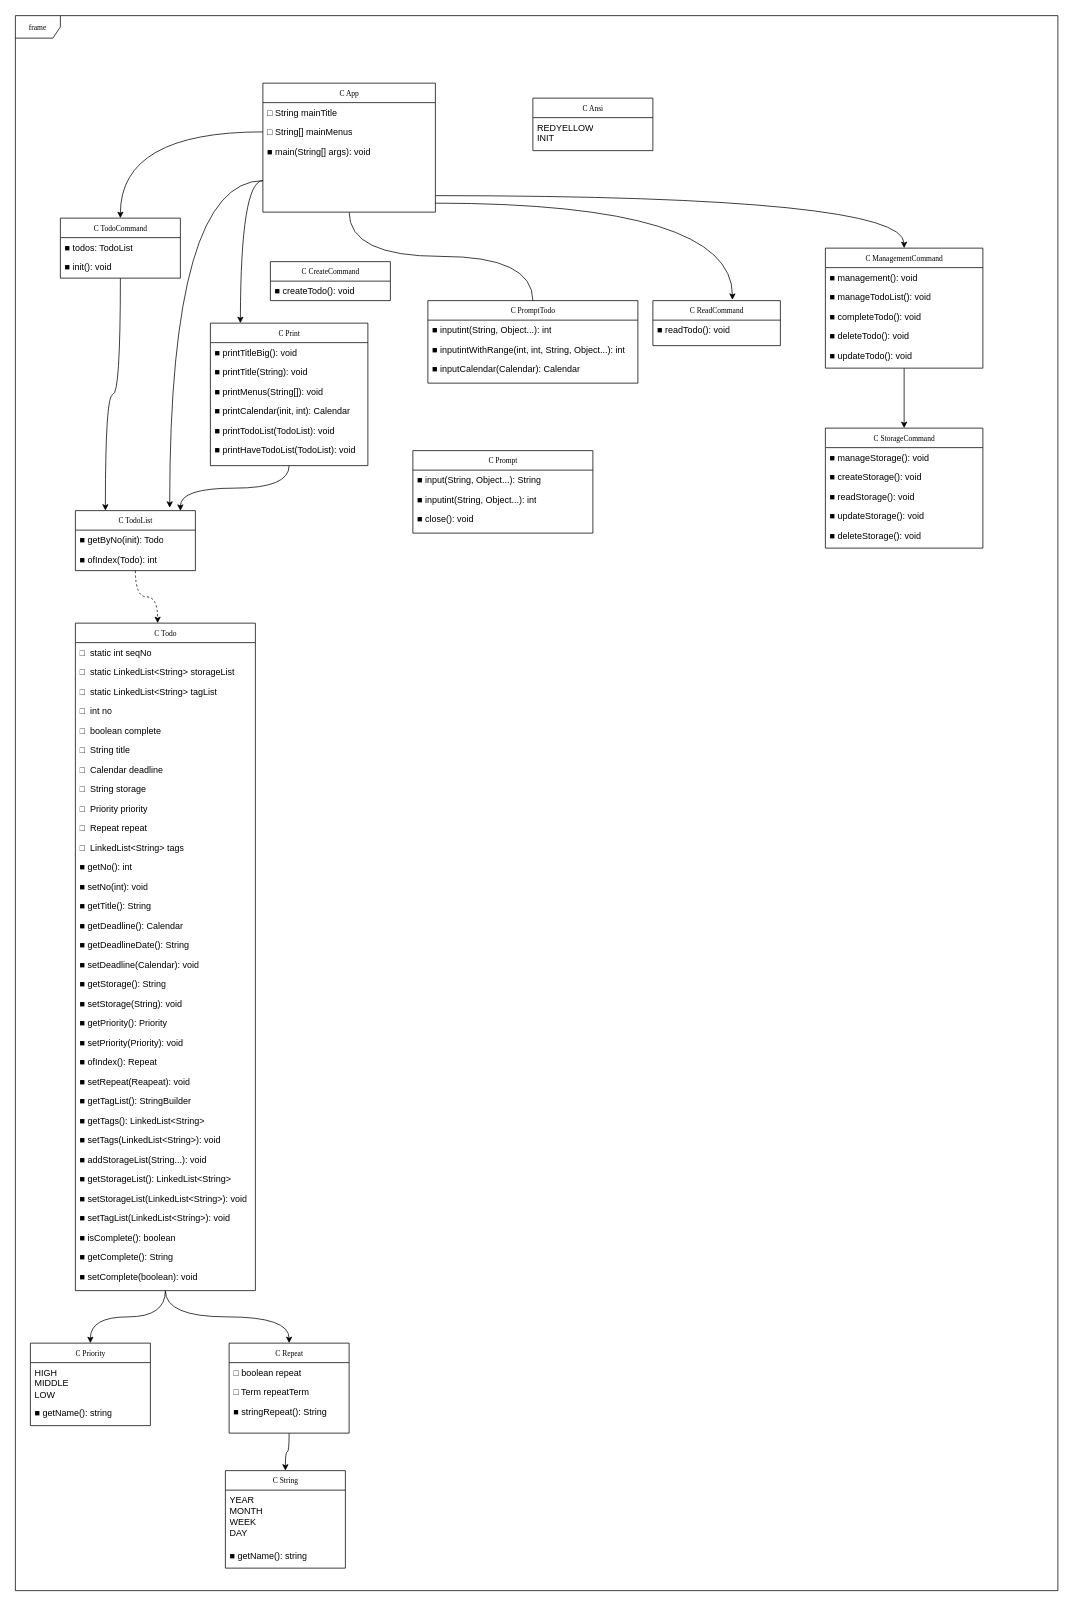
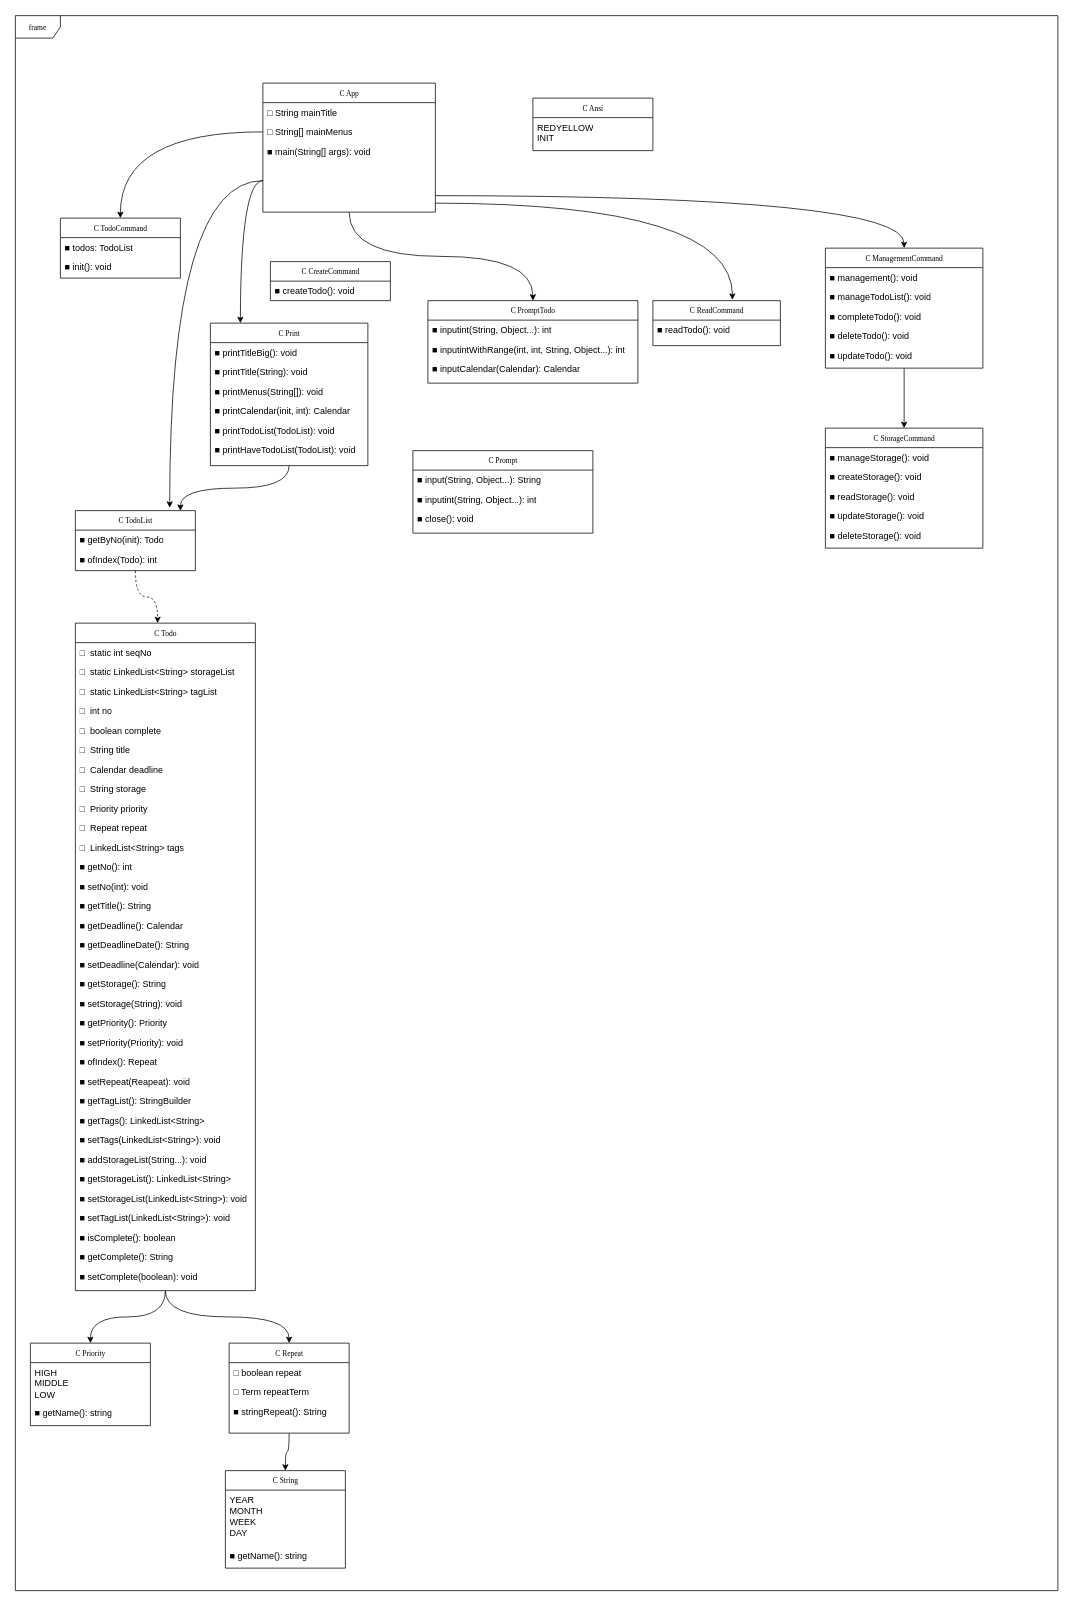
(521, 275) -> (521, 272)
(116, 387) -> none
